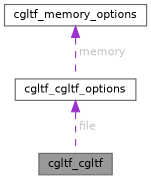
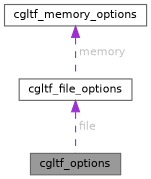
(76, 90) -> (76, 90)
(76, 164) -> (76, 164)
